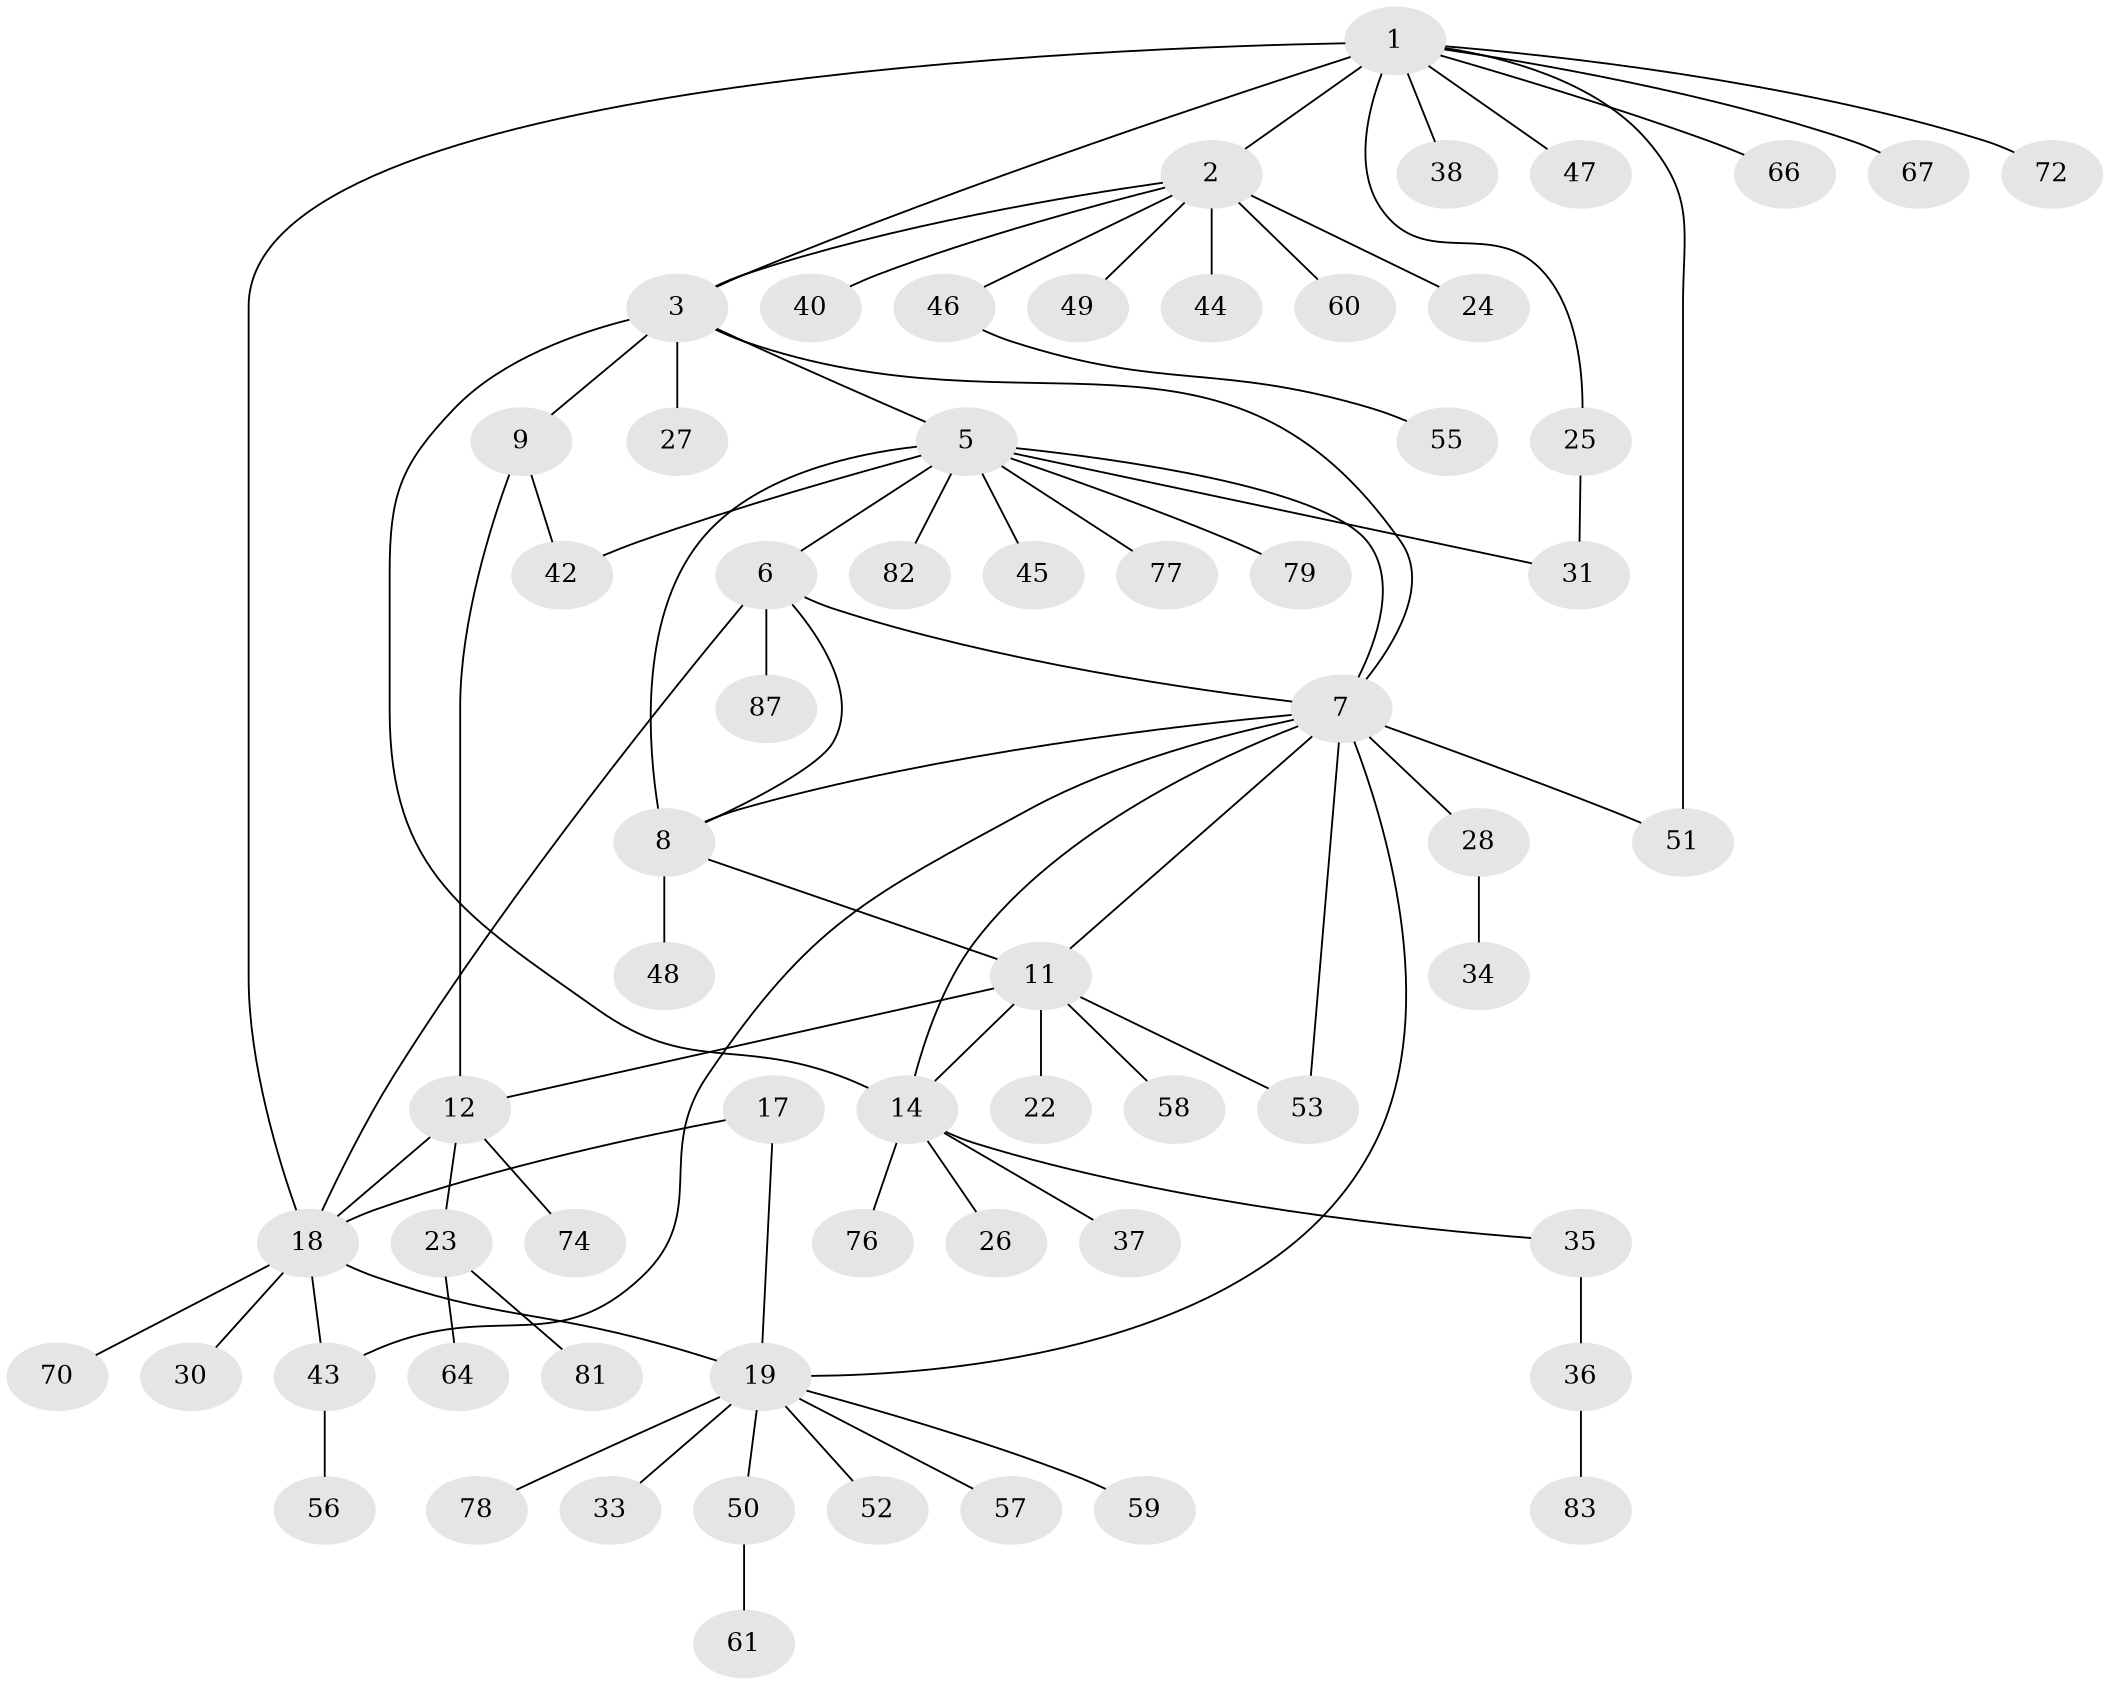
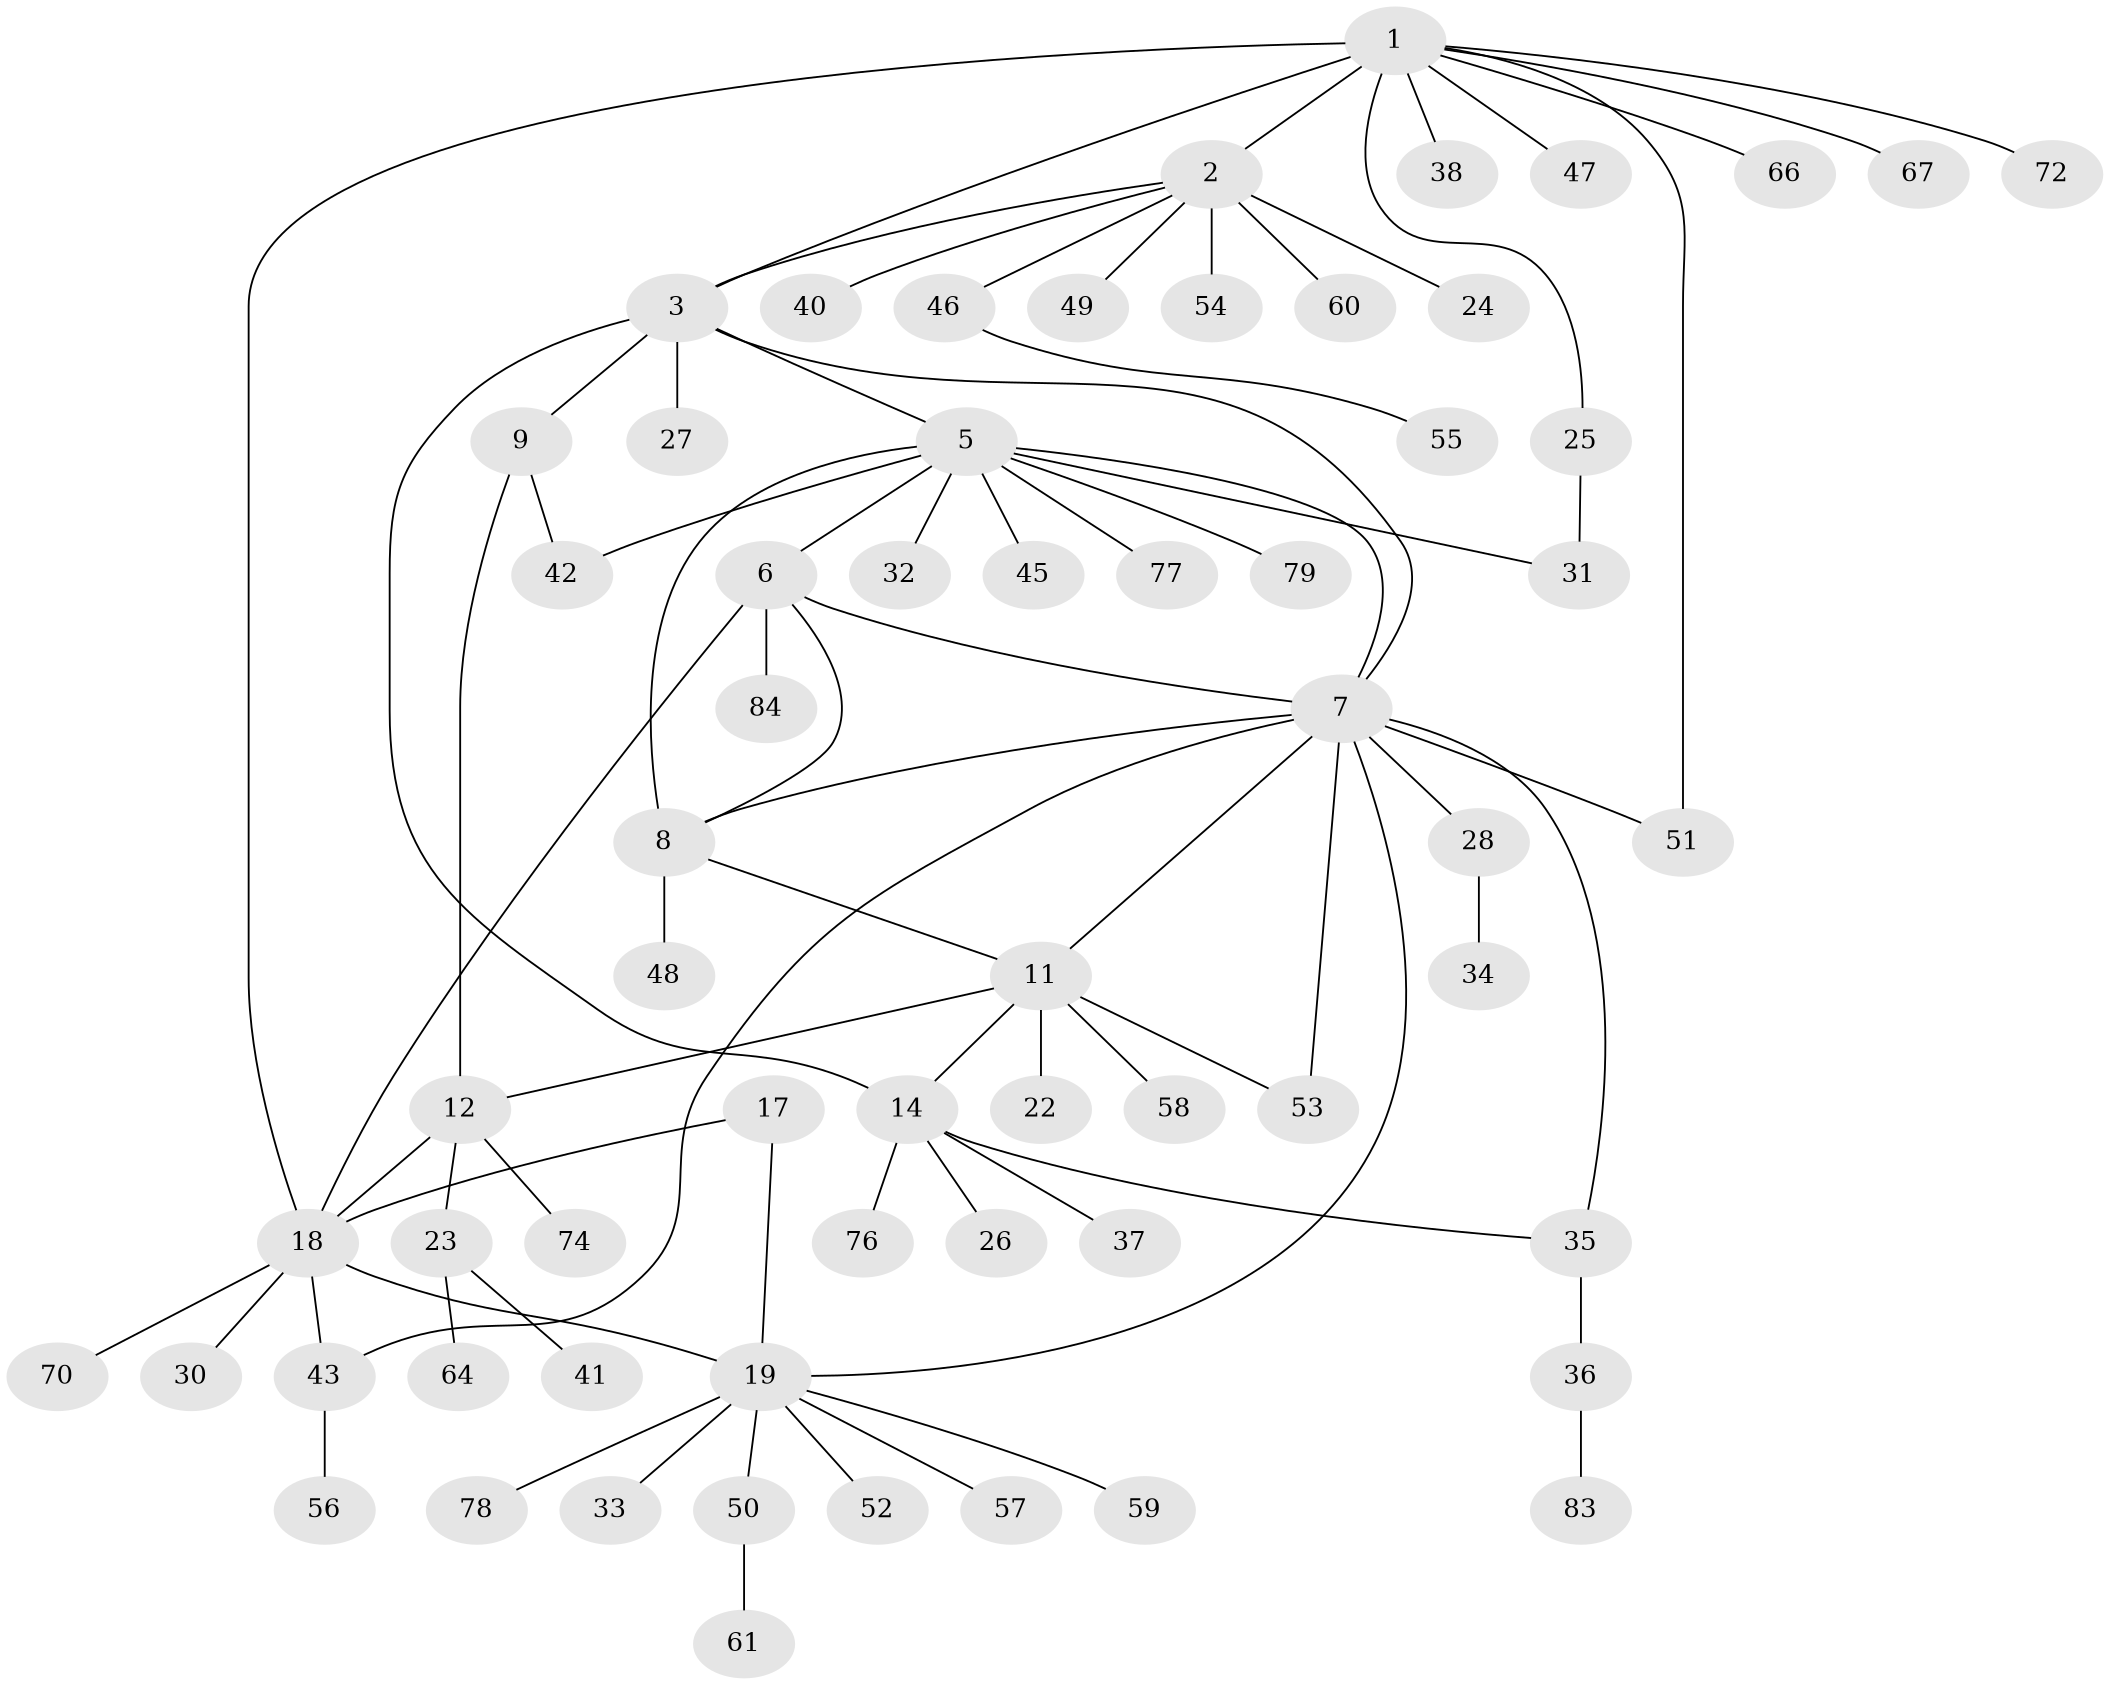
(1212, 308) -> (1212, 308)
(900, 575) -> (900, 575)
(766, 709) -> (766, 709)
(1062, 856) -> (1591, 914)
(592, 1377) -> (592, 1377)
